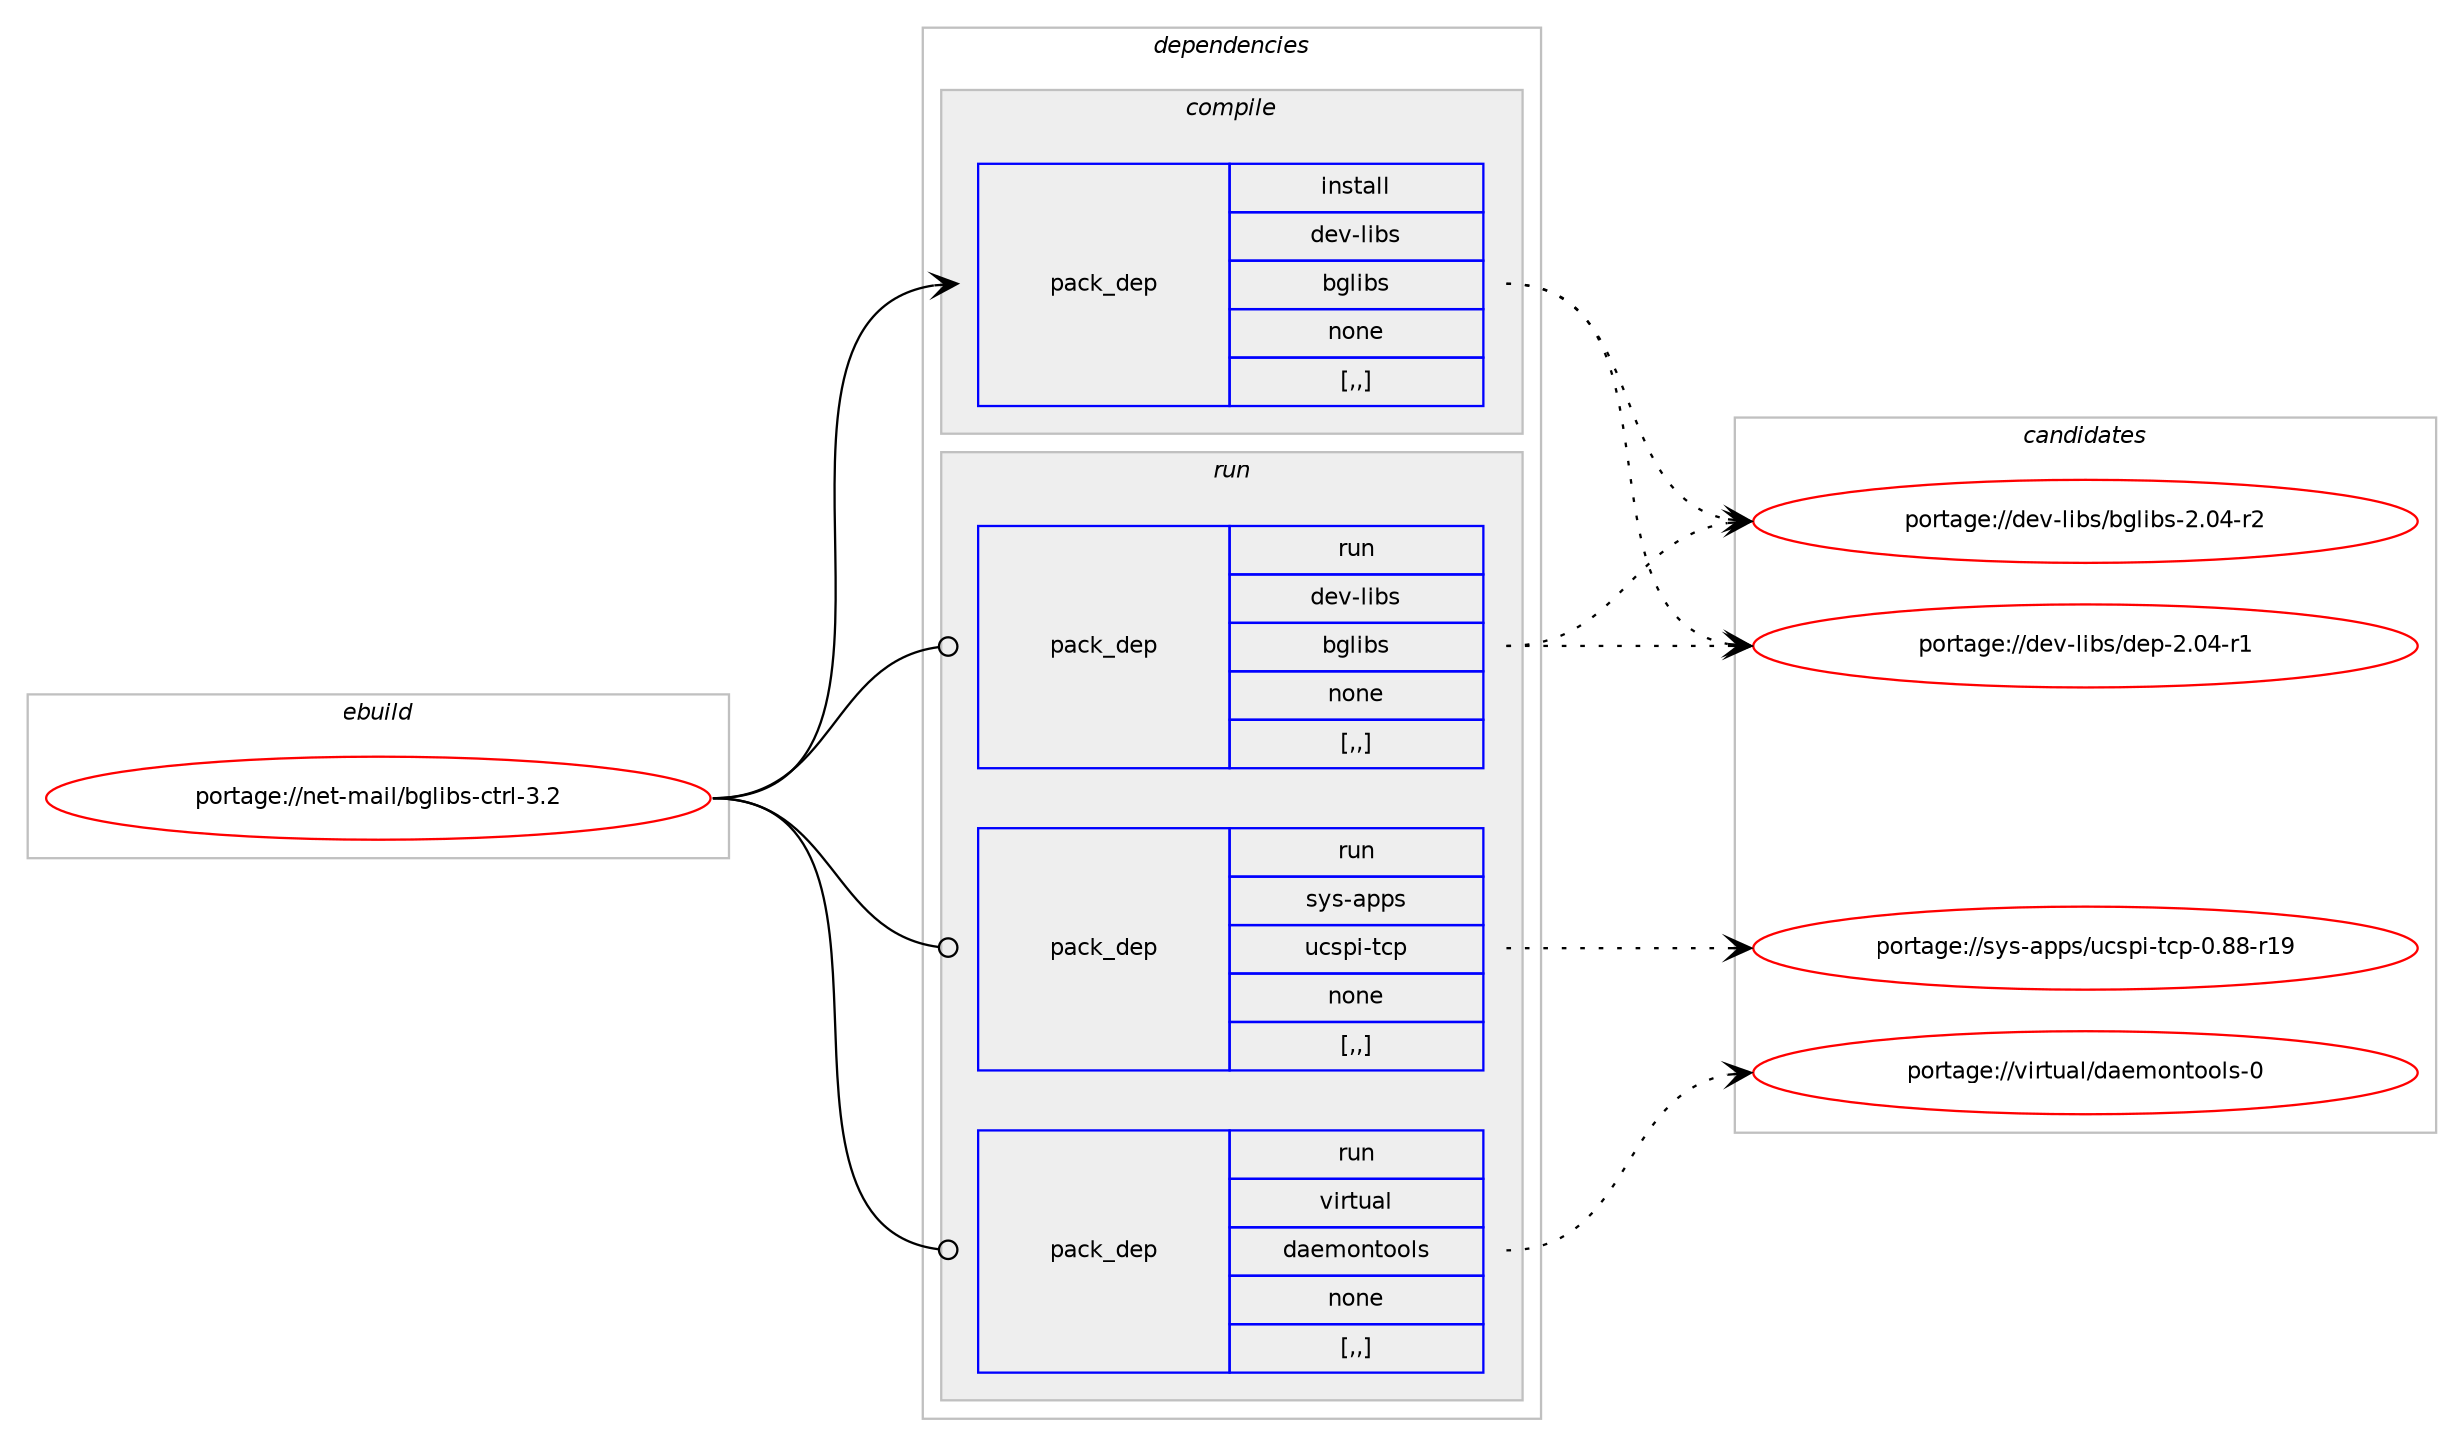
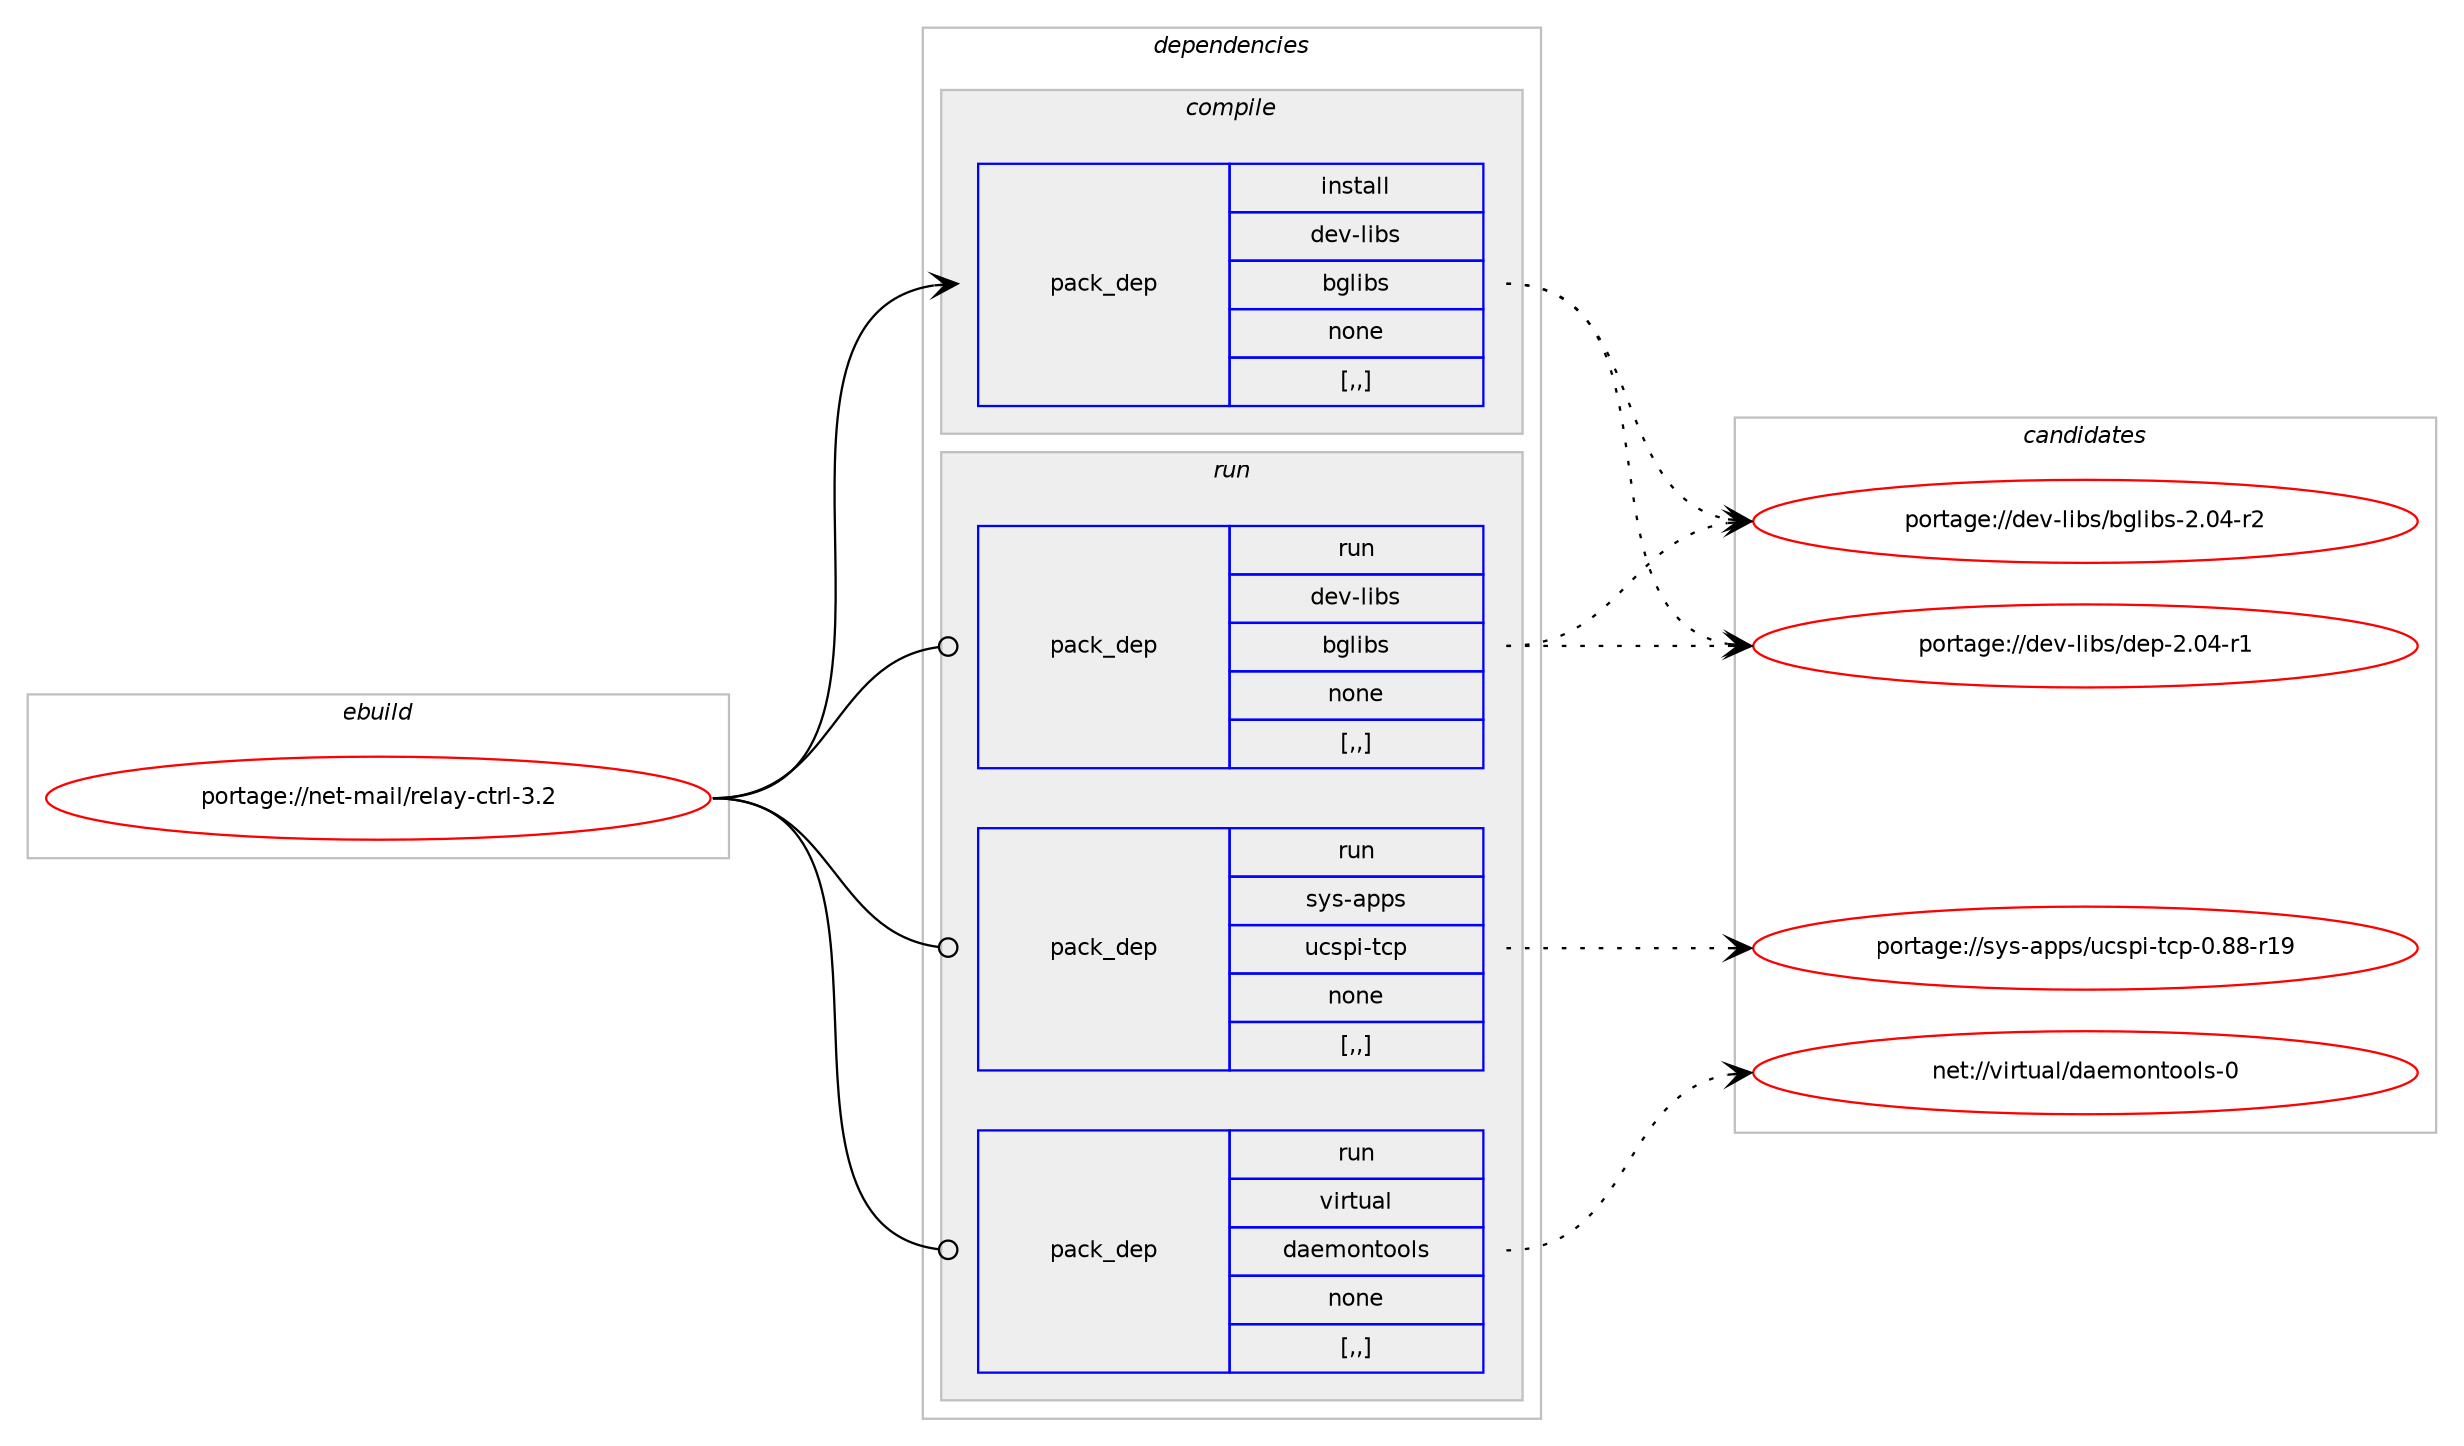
(378, 798) -> (378, 798)
(2085, 1073) -> (2085, 1073)
